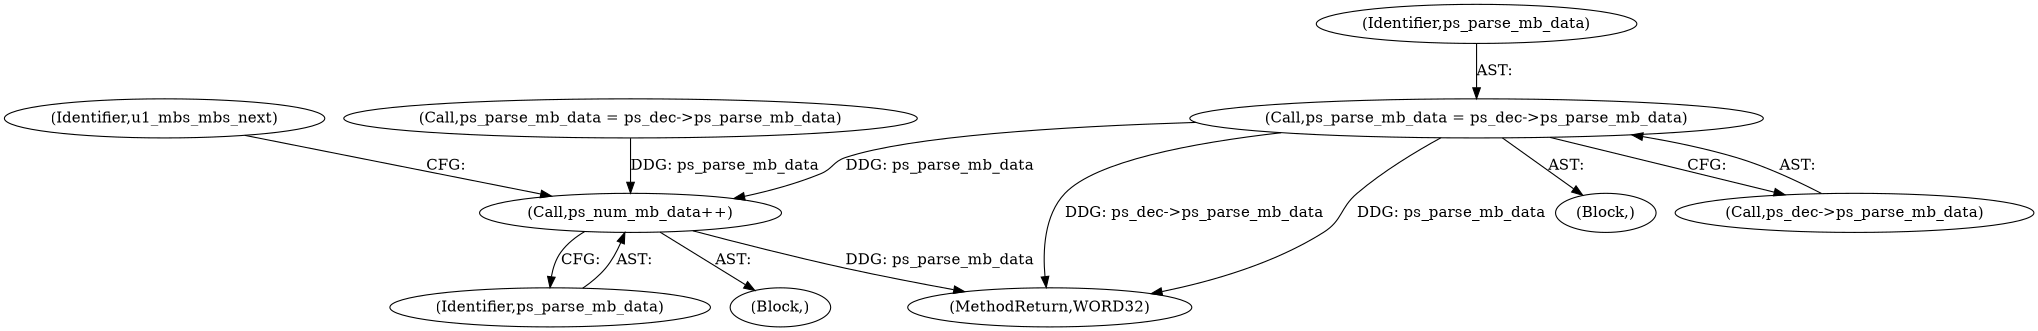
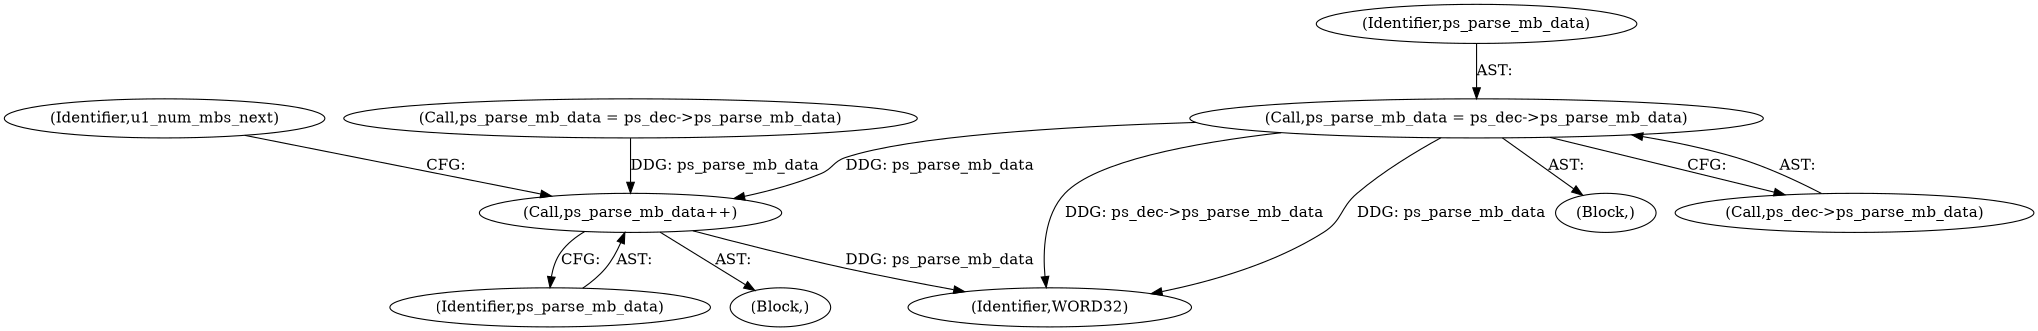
(165, 118) -> (165, 118)
(631, 213) -> (631, 213)
(1050, 307) -> (1050, 307)
